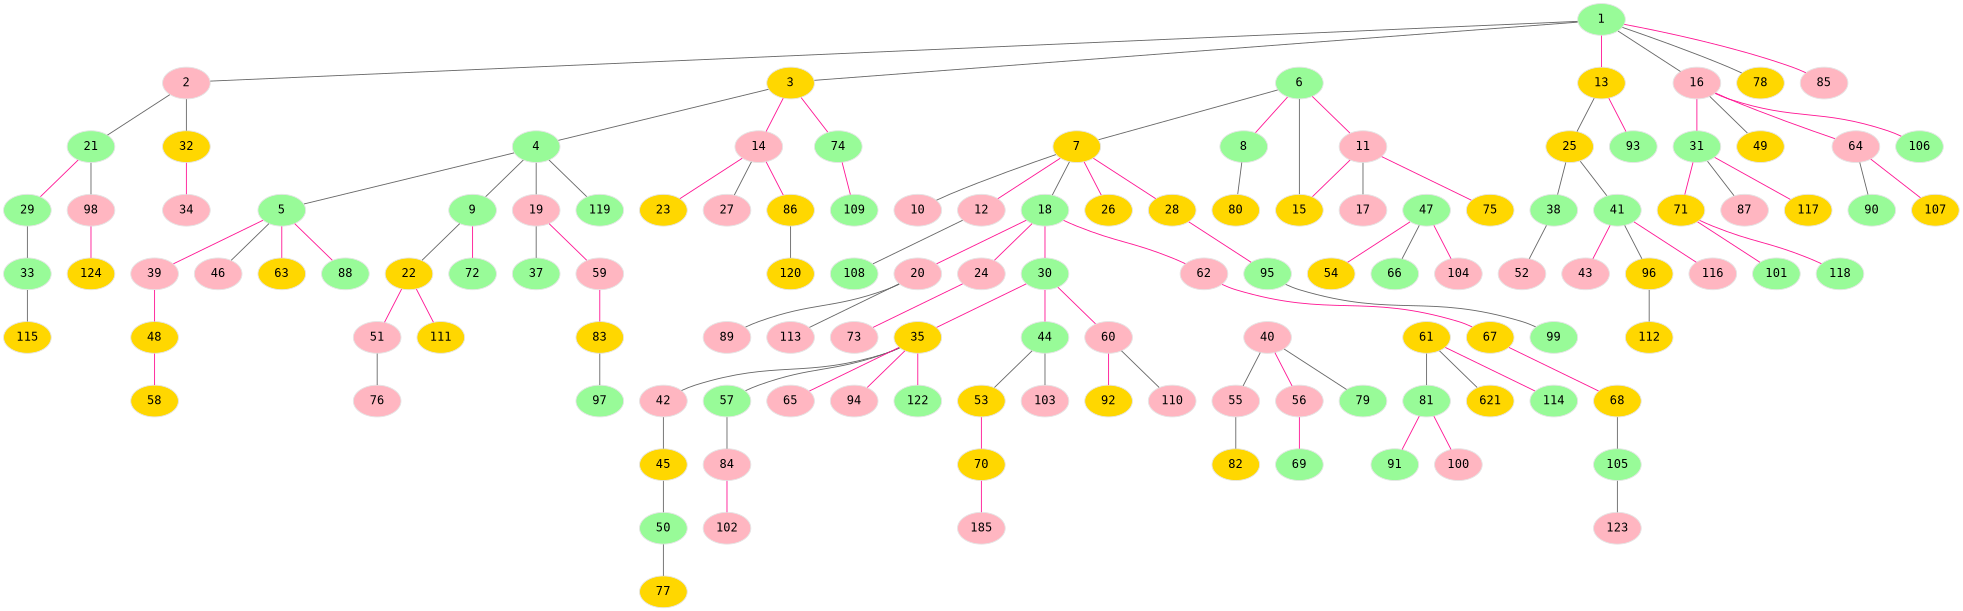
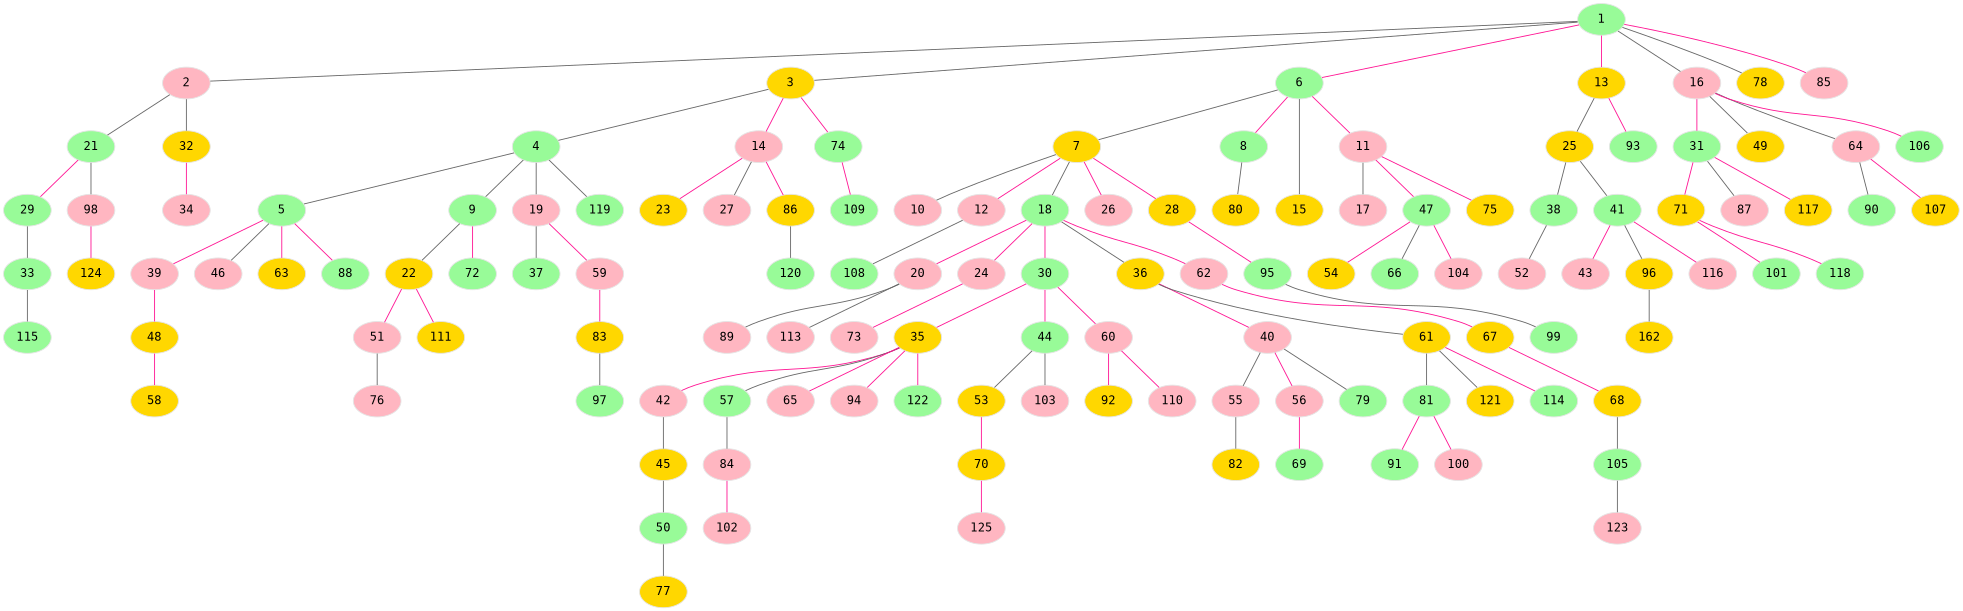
none -> (1451, 51)
(1775, 117) -> (1775, 117)
(1331, 178) -> (1395, 178)
(1109, 210) -> (1109, 210)
(791, 274) -> (791, 274)
none -> (1140, 274)
(27, 337) -> (27, 337)
(1649, 337) -> (1649, 337)
(791, 369) -> (791, 369)
(1140, 369) -> (1140, 369)
(1490, 401) -> (1490, 401)
(981, 528) -> (981, 528)
